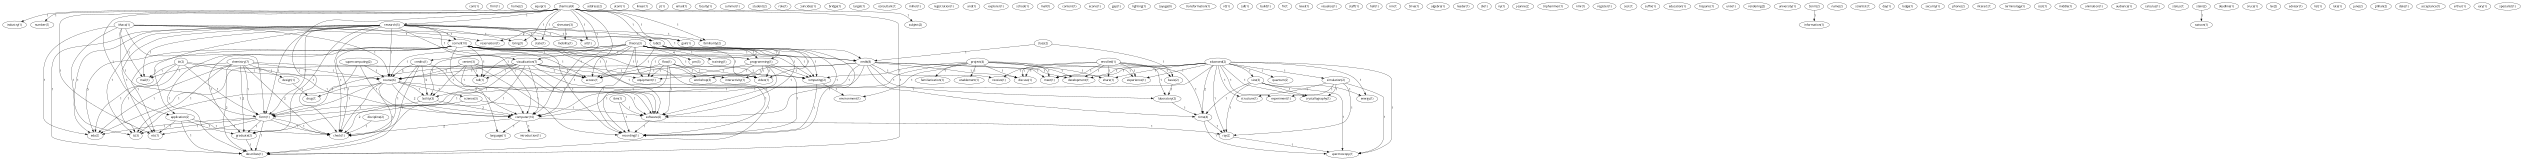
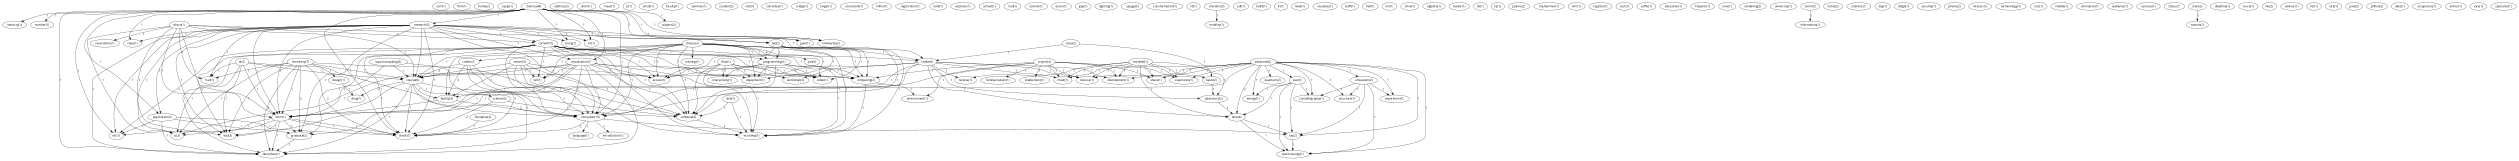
(521, 34) -> none
(486, 98) -> (557, 90)
